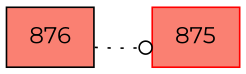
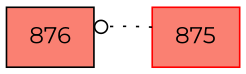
(117, 48) -> (130, 26)
